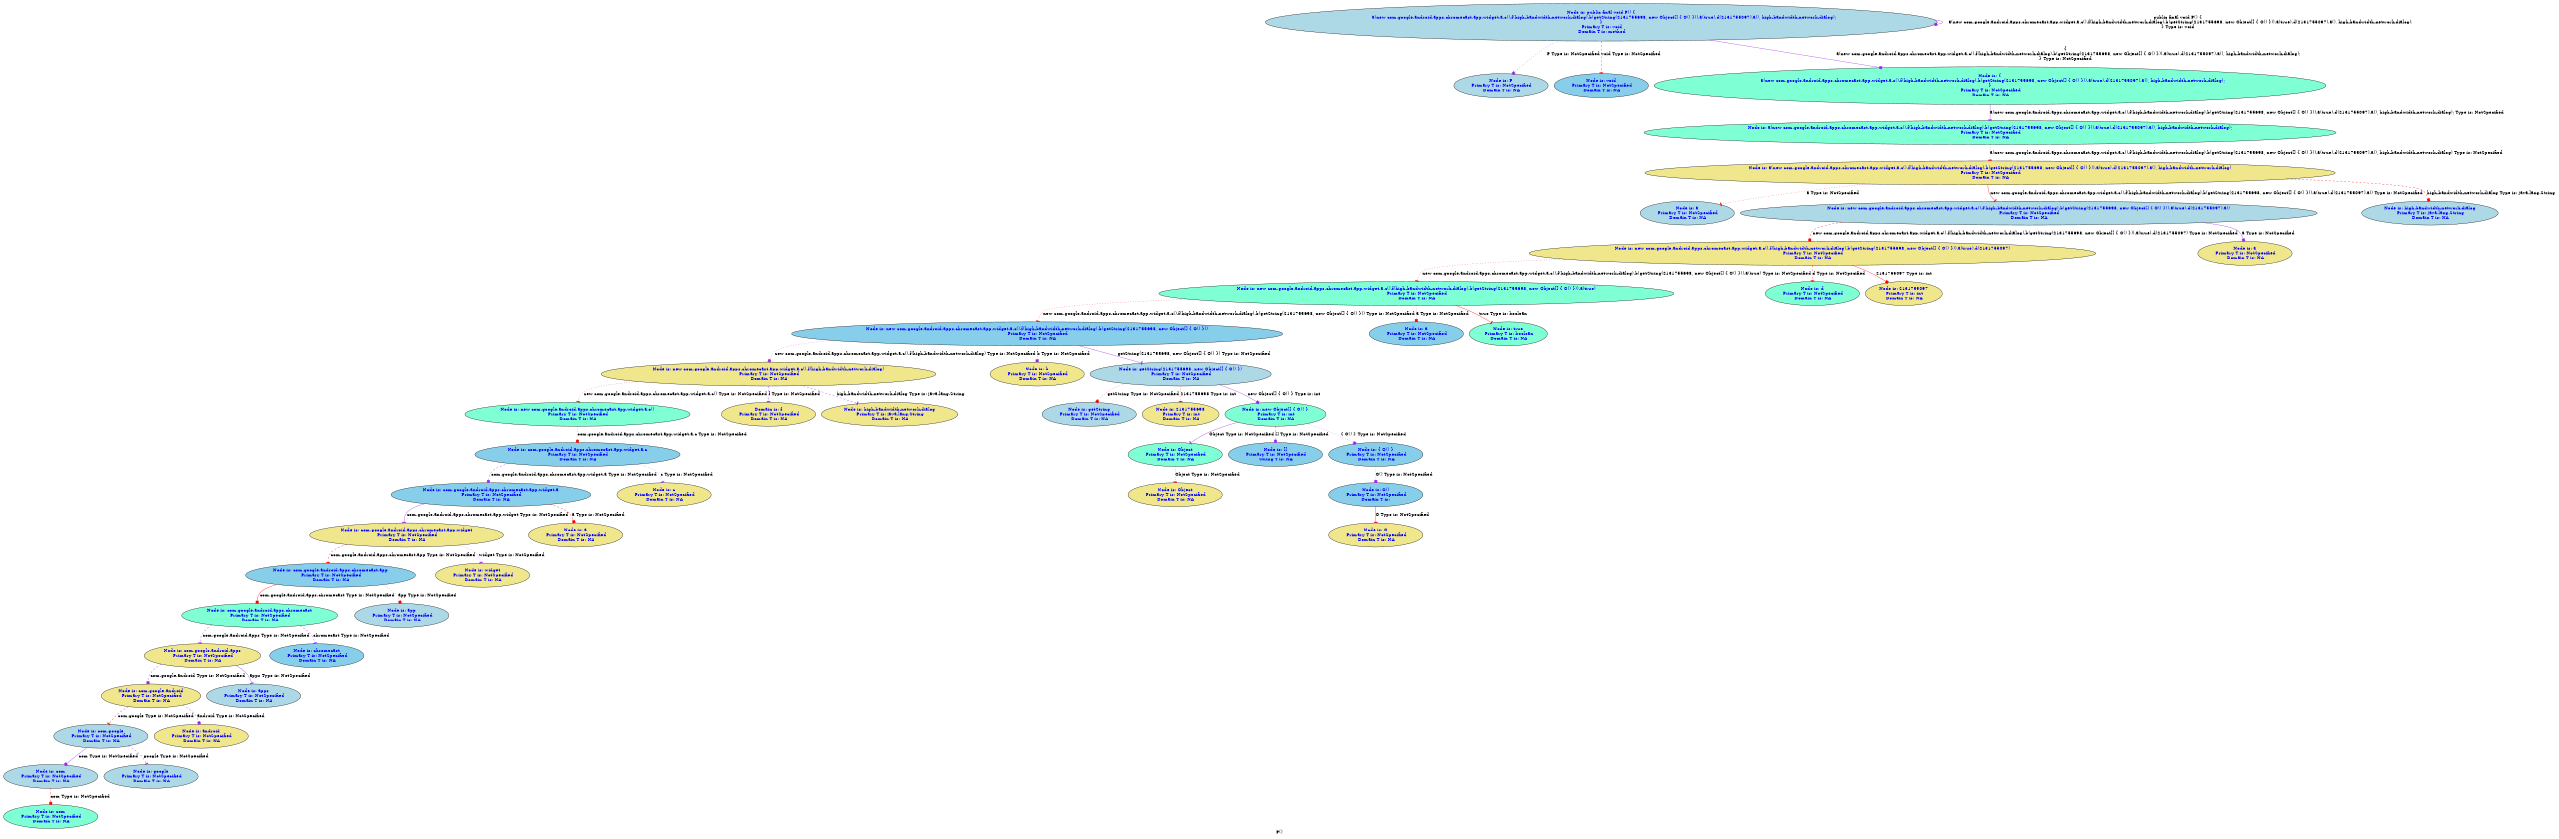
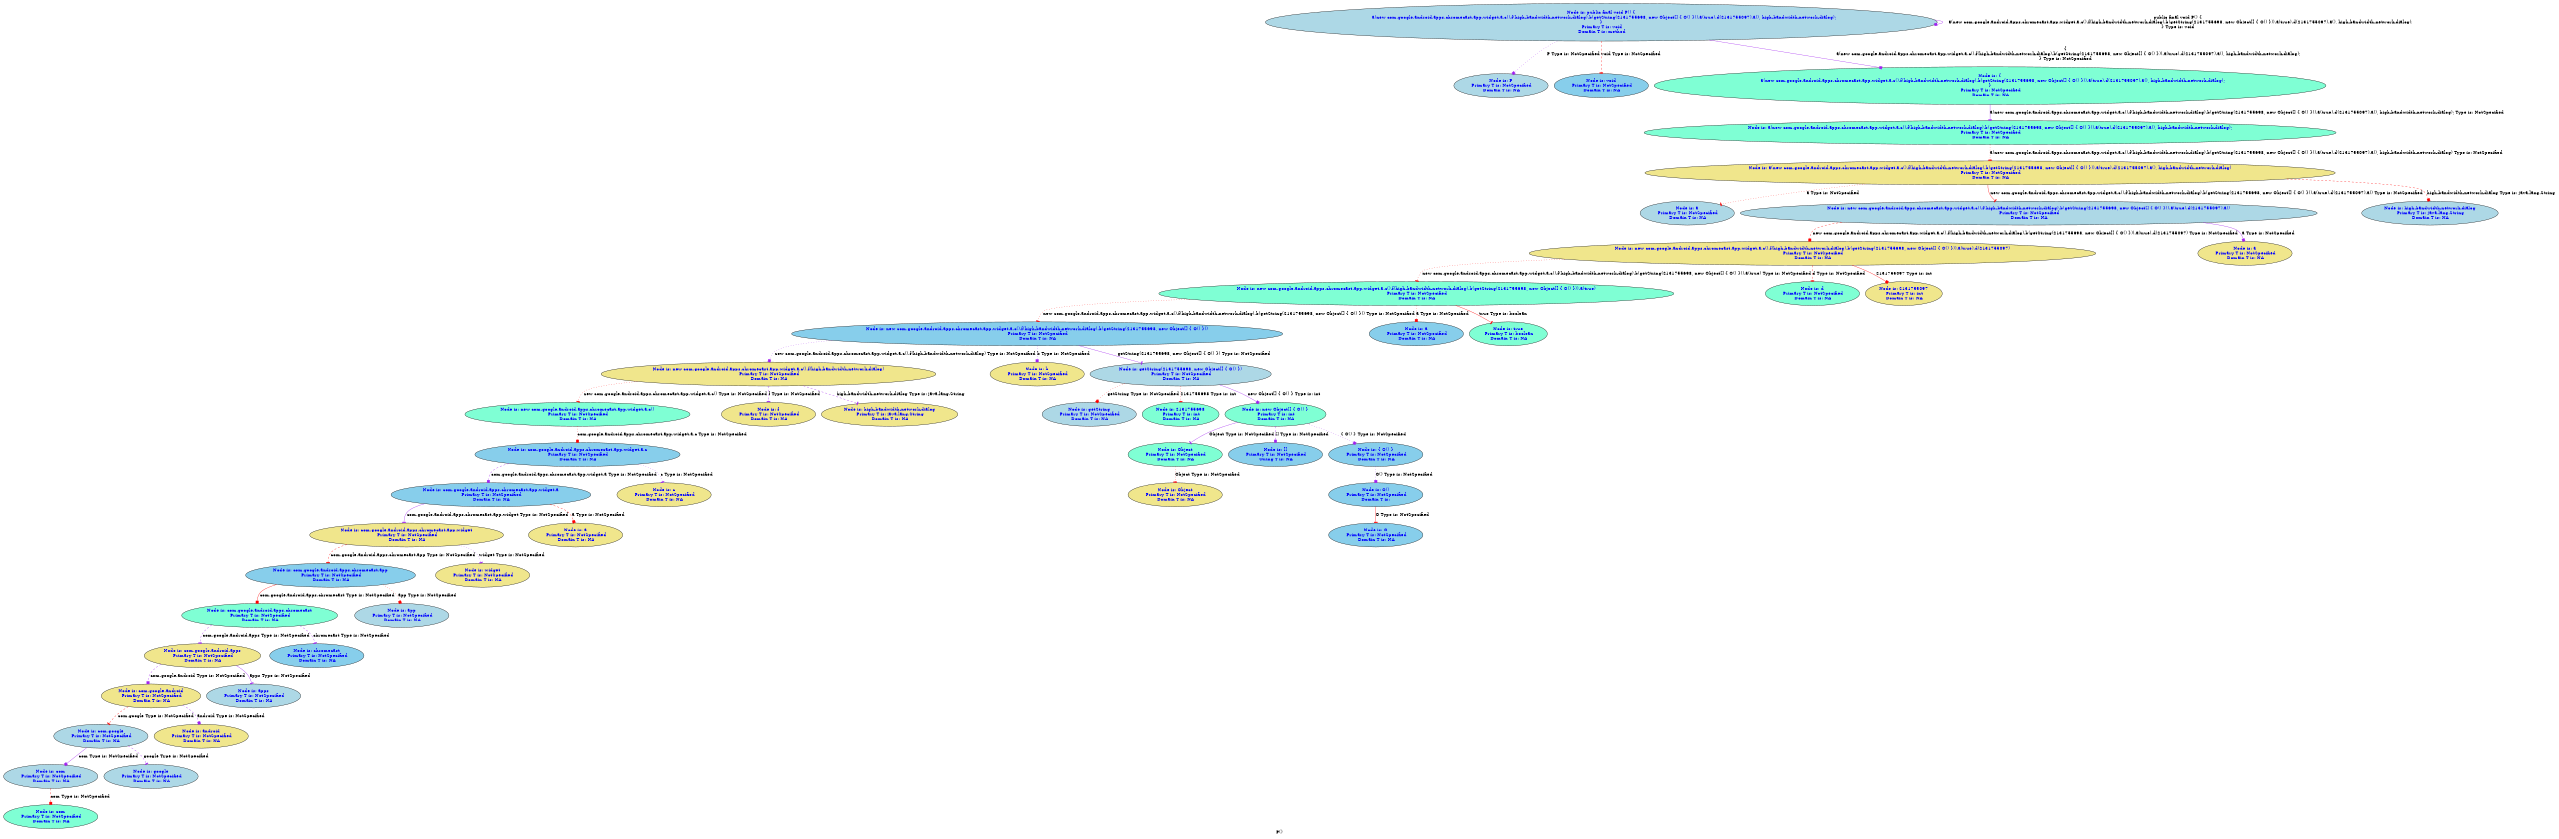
(769, 414) -> (769, 414)
(1181, 414) -> (1181, 414)
(1376, 535) -> (1376, 535)
